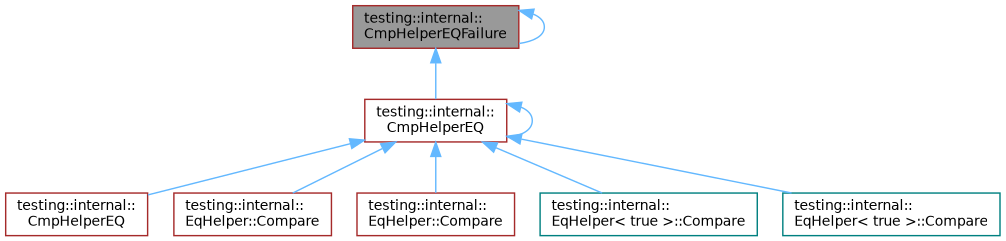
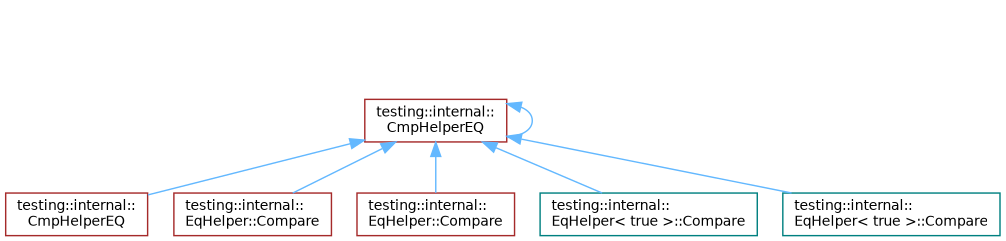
(436, 27) -> none
